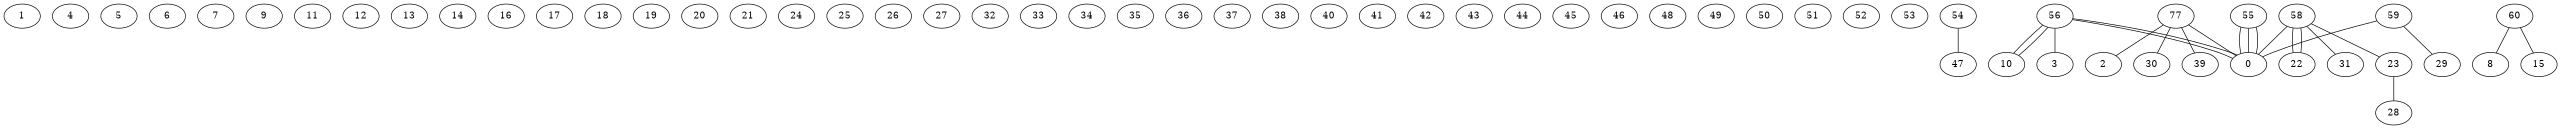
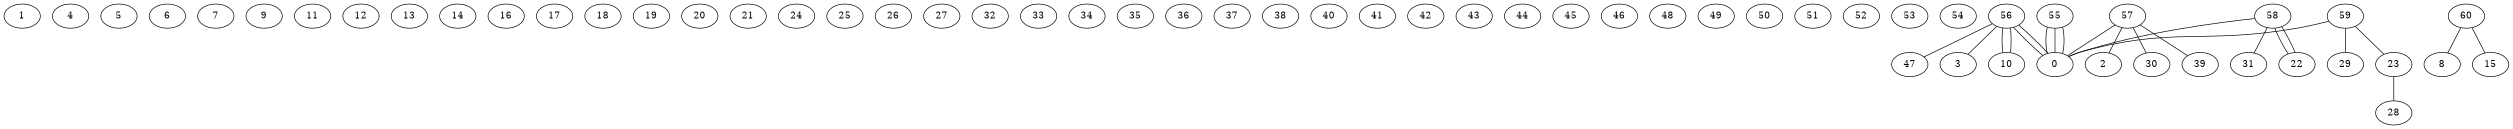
(2176, 16) -> (2128, 16)
(1958, 40) -> (1958, 40)
(2345, 40) -> (2370, 40)
